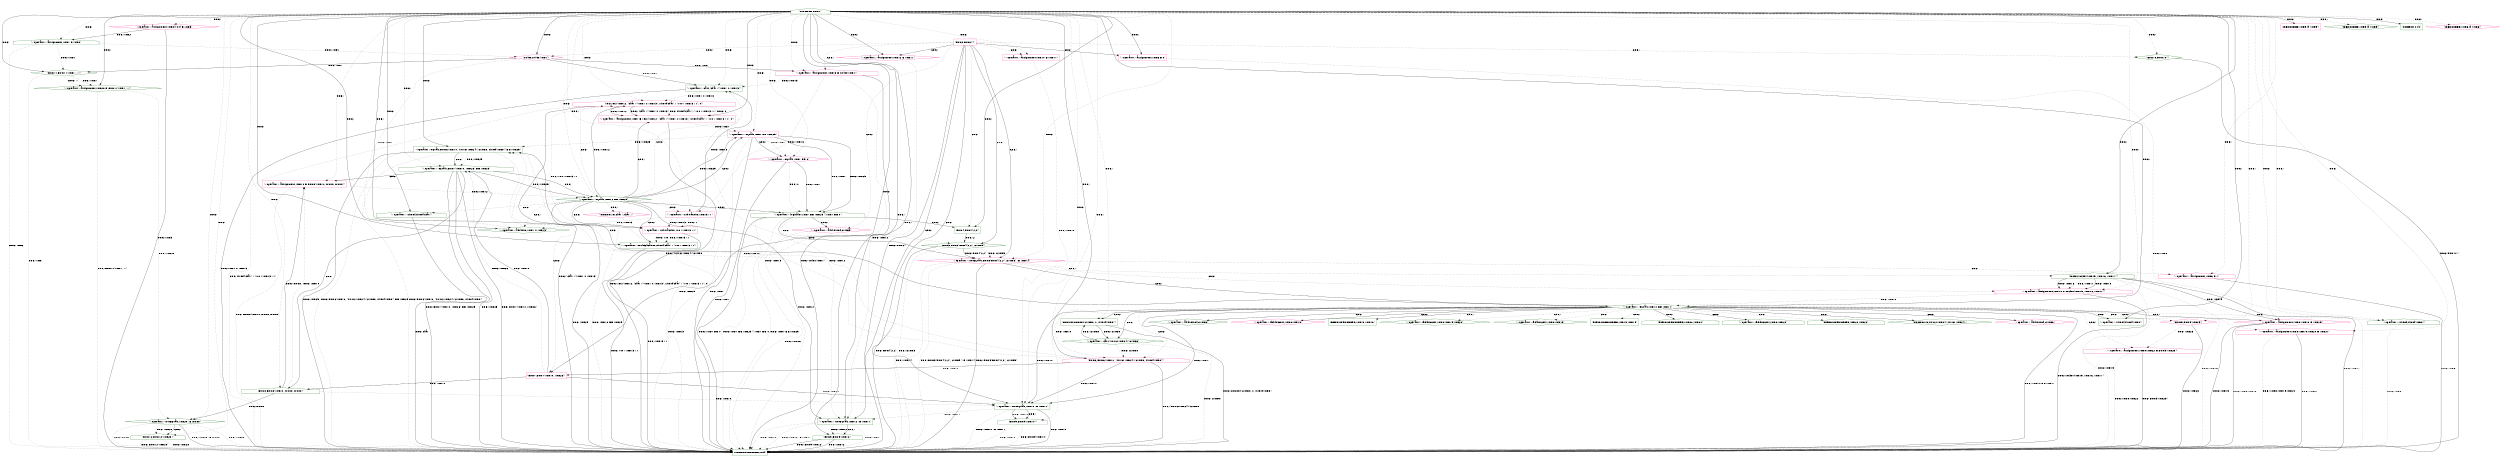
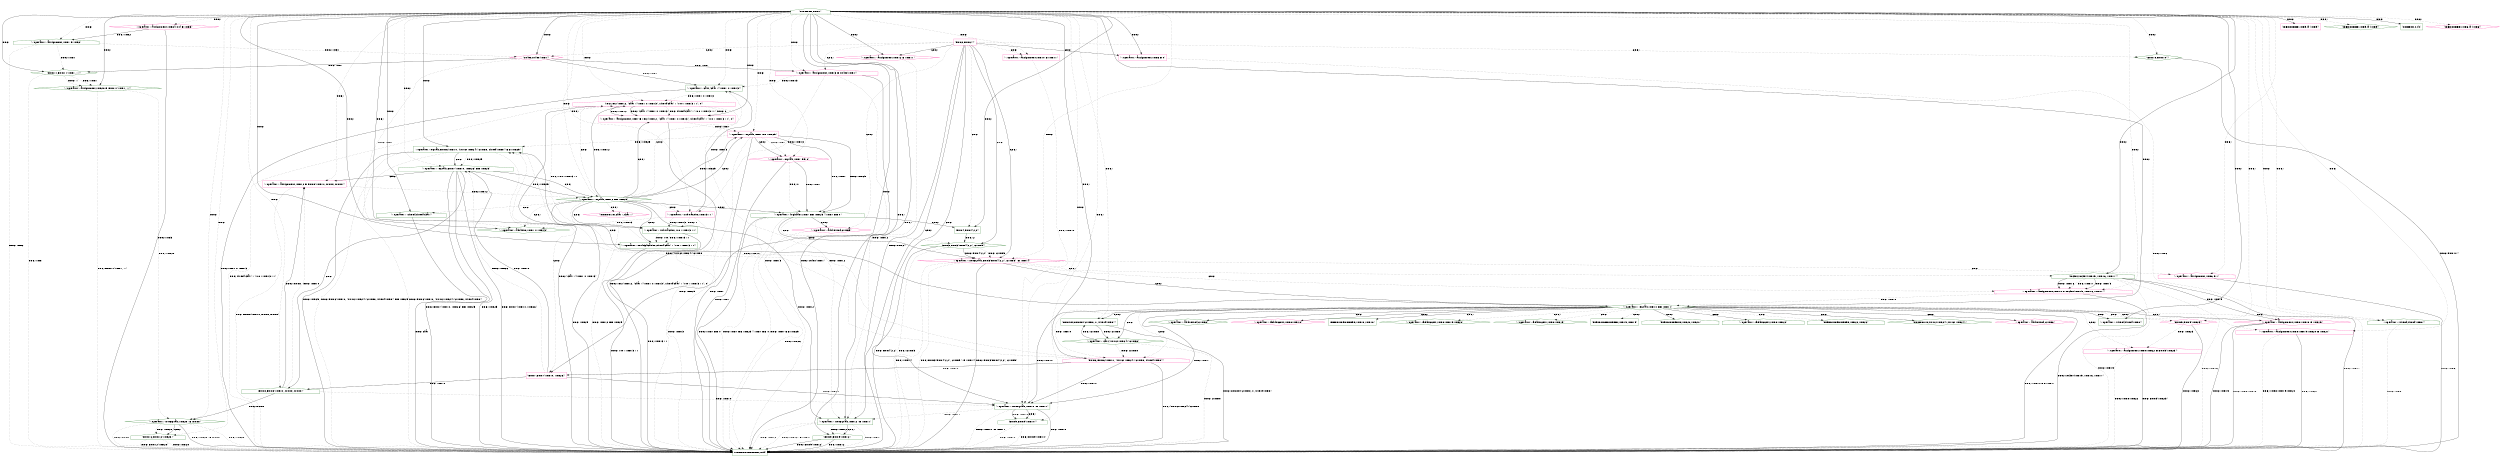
(670, 230) -> (670, 230)
(1680, 322) -> (1680, 322)
